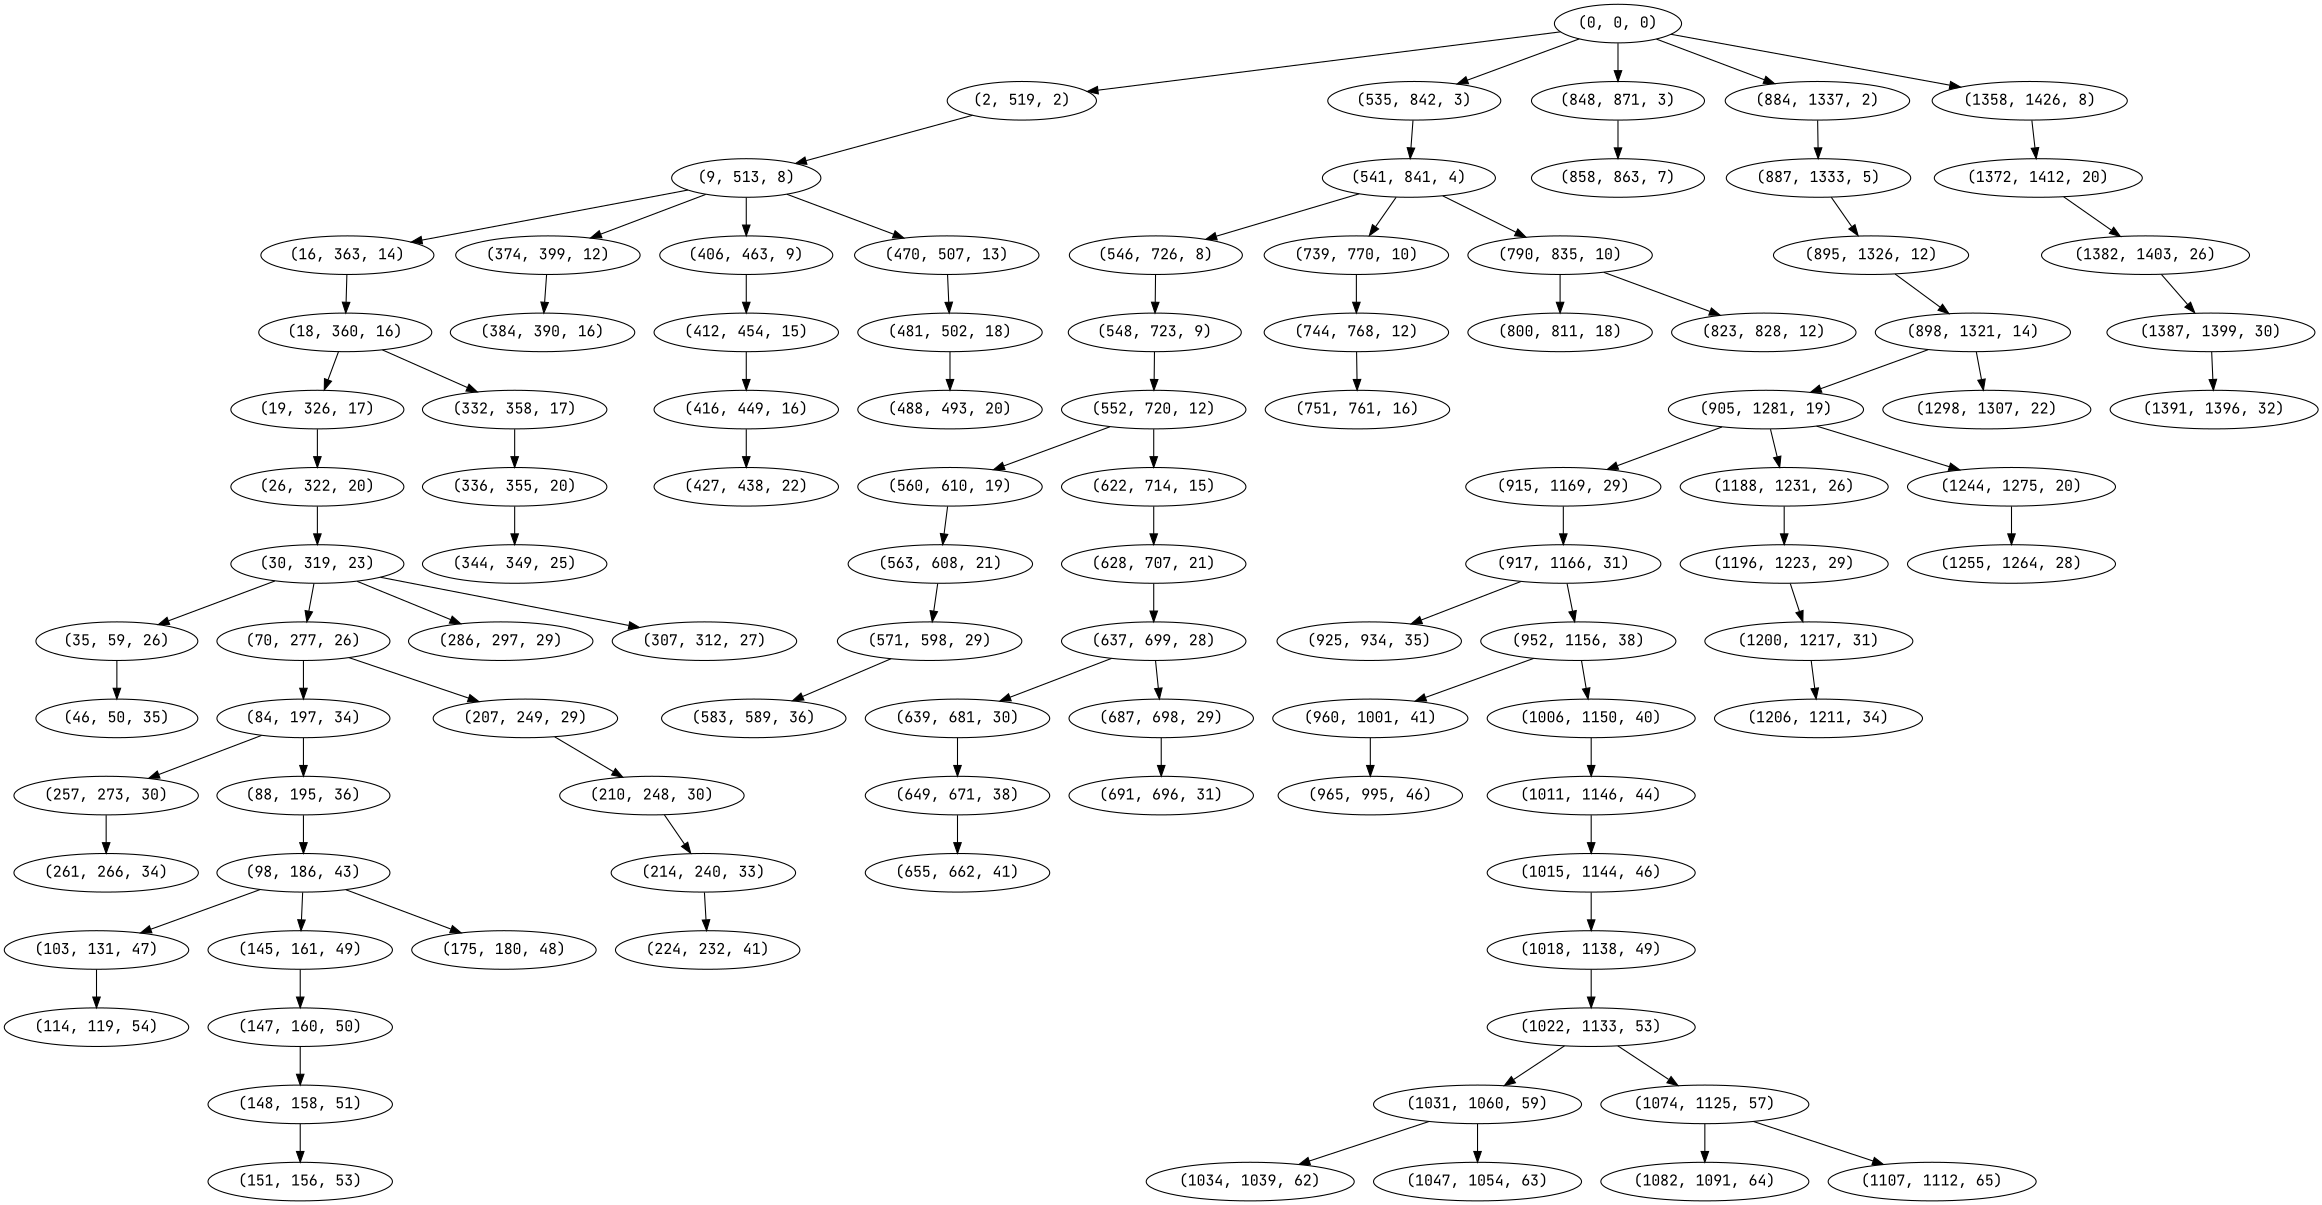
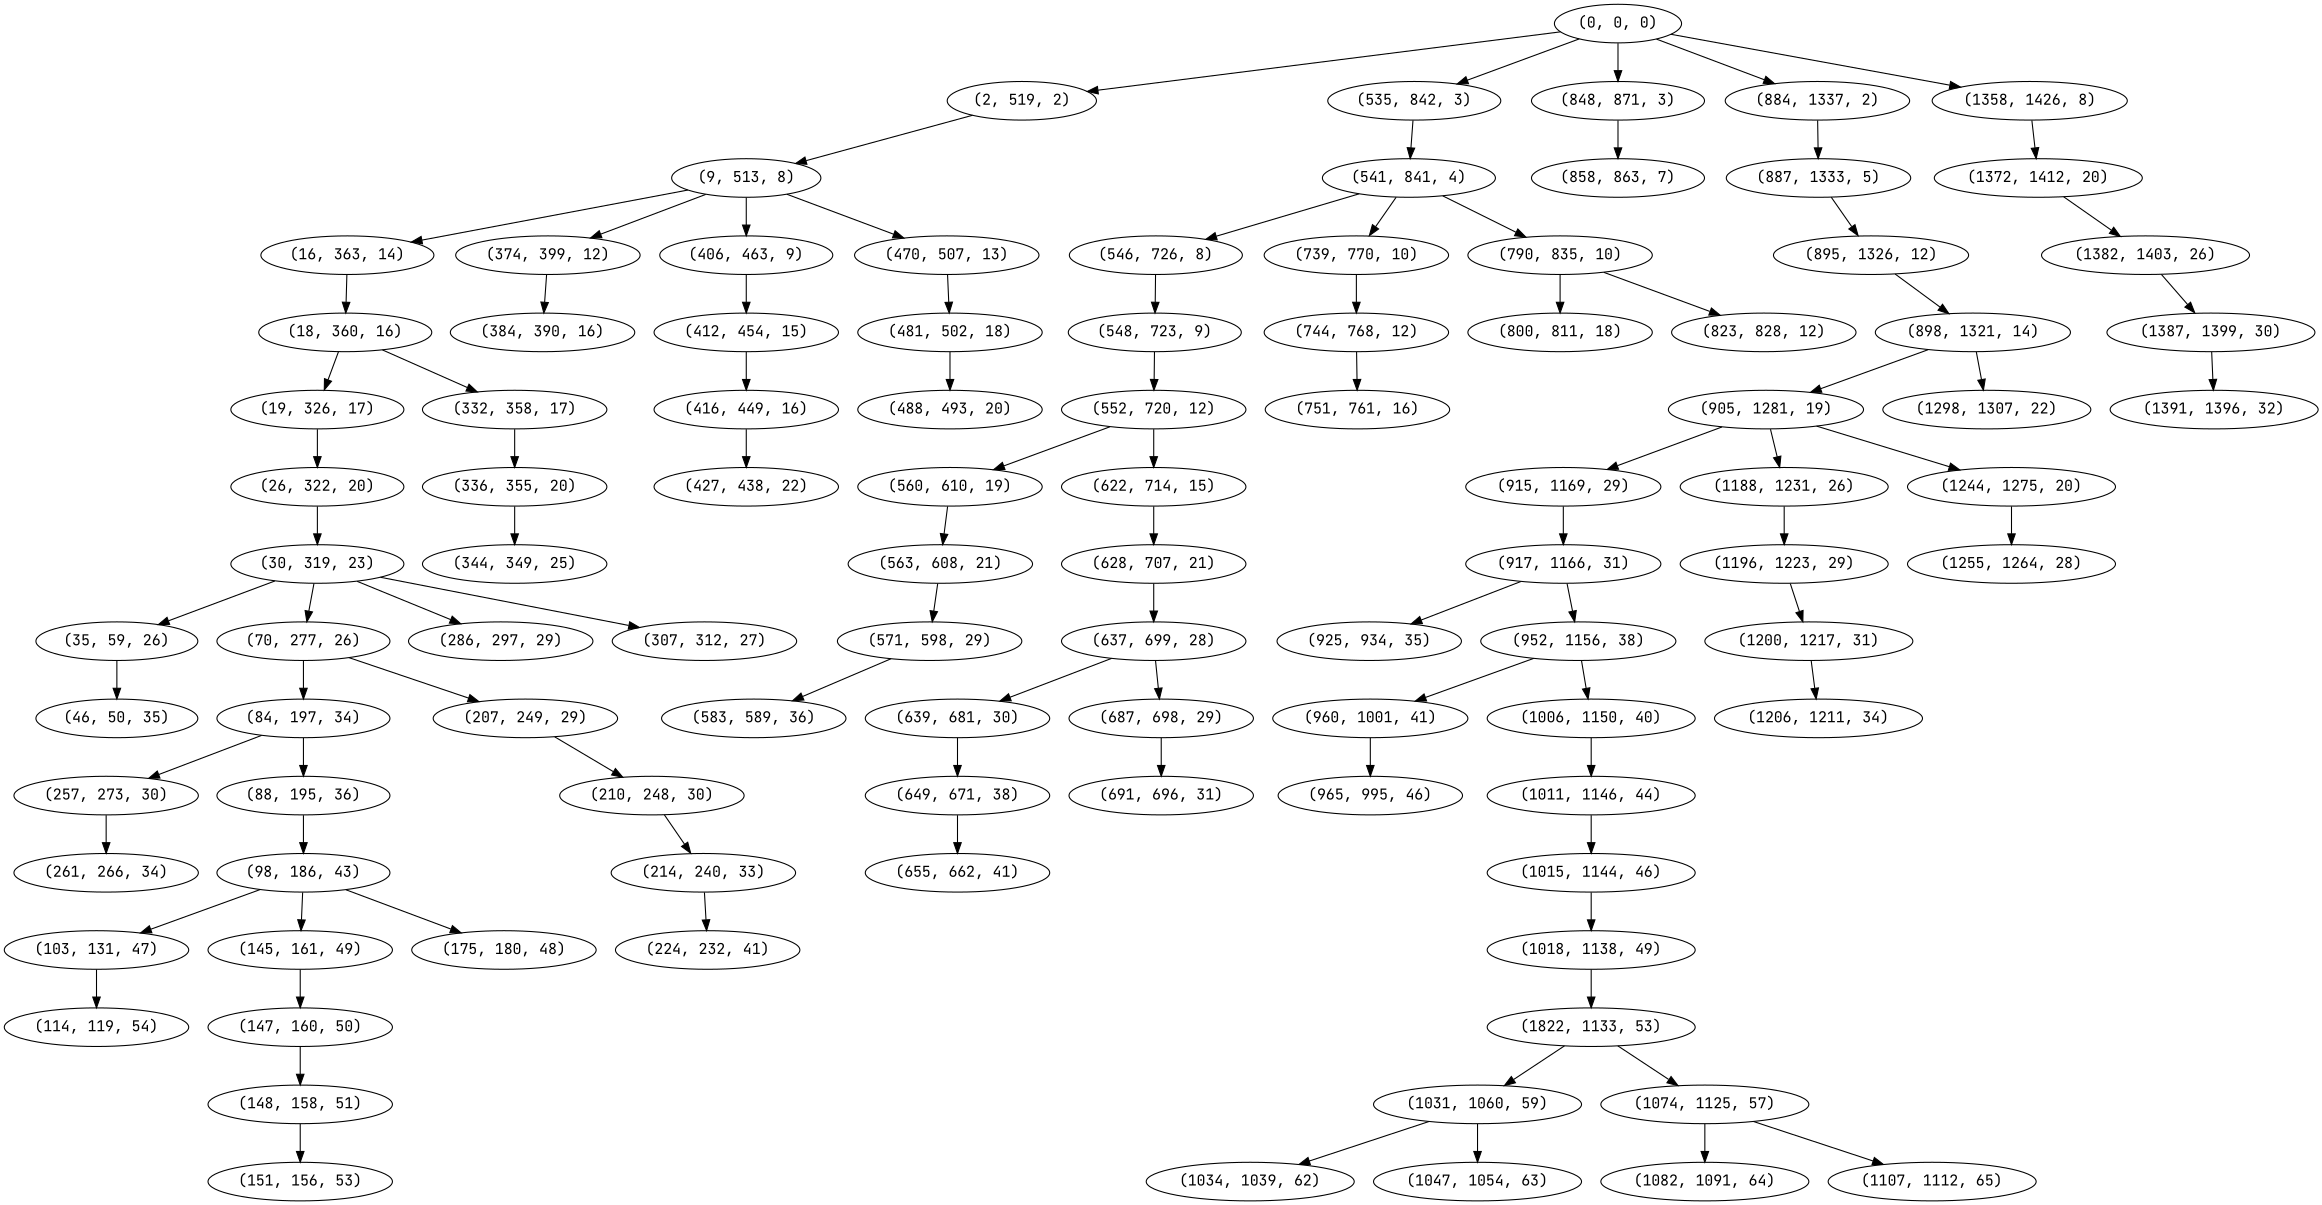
(1591, 1027) -> (1591, 1027)
